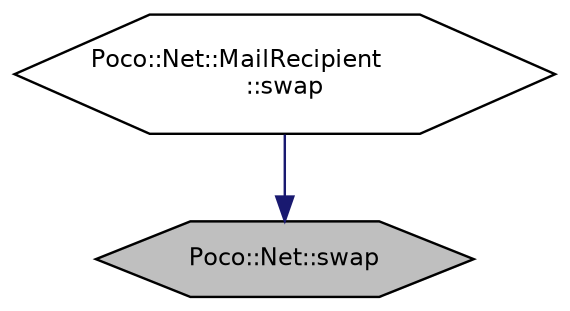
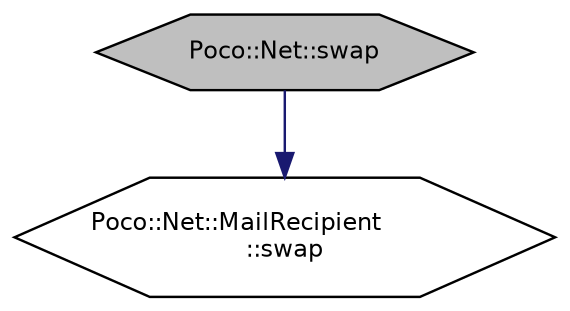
(285, 165) -> (285, 121)
